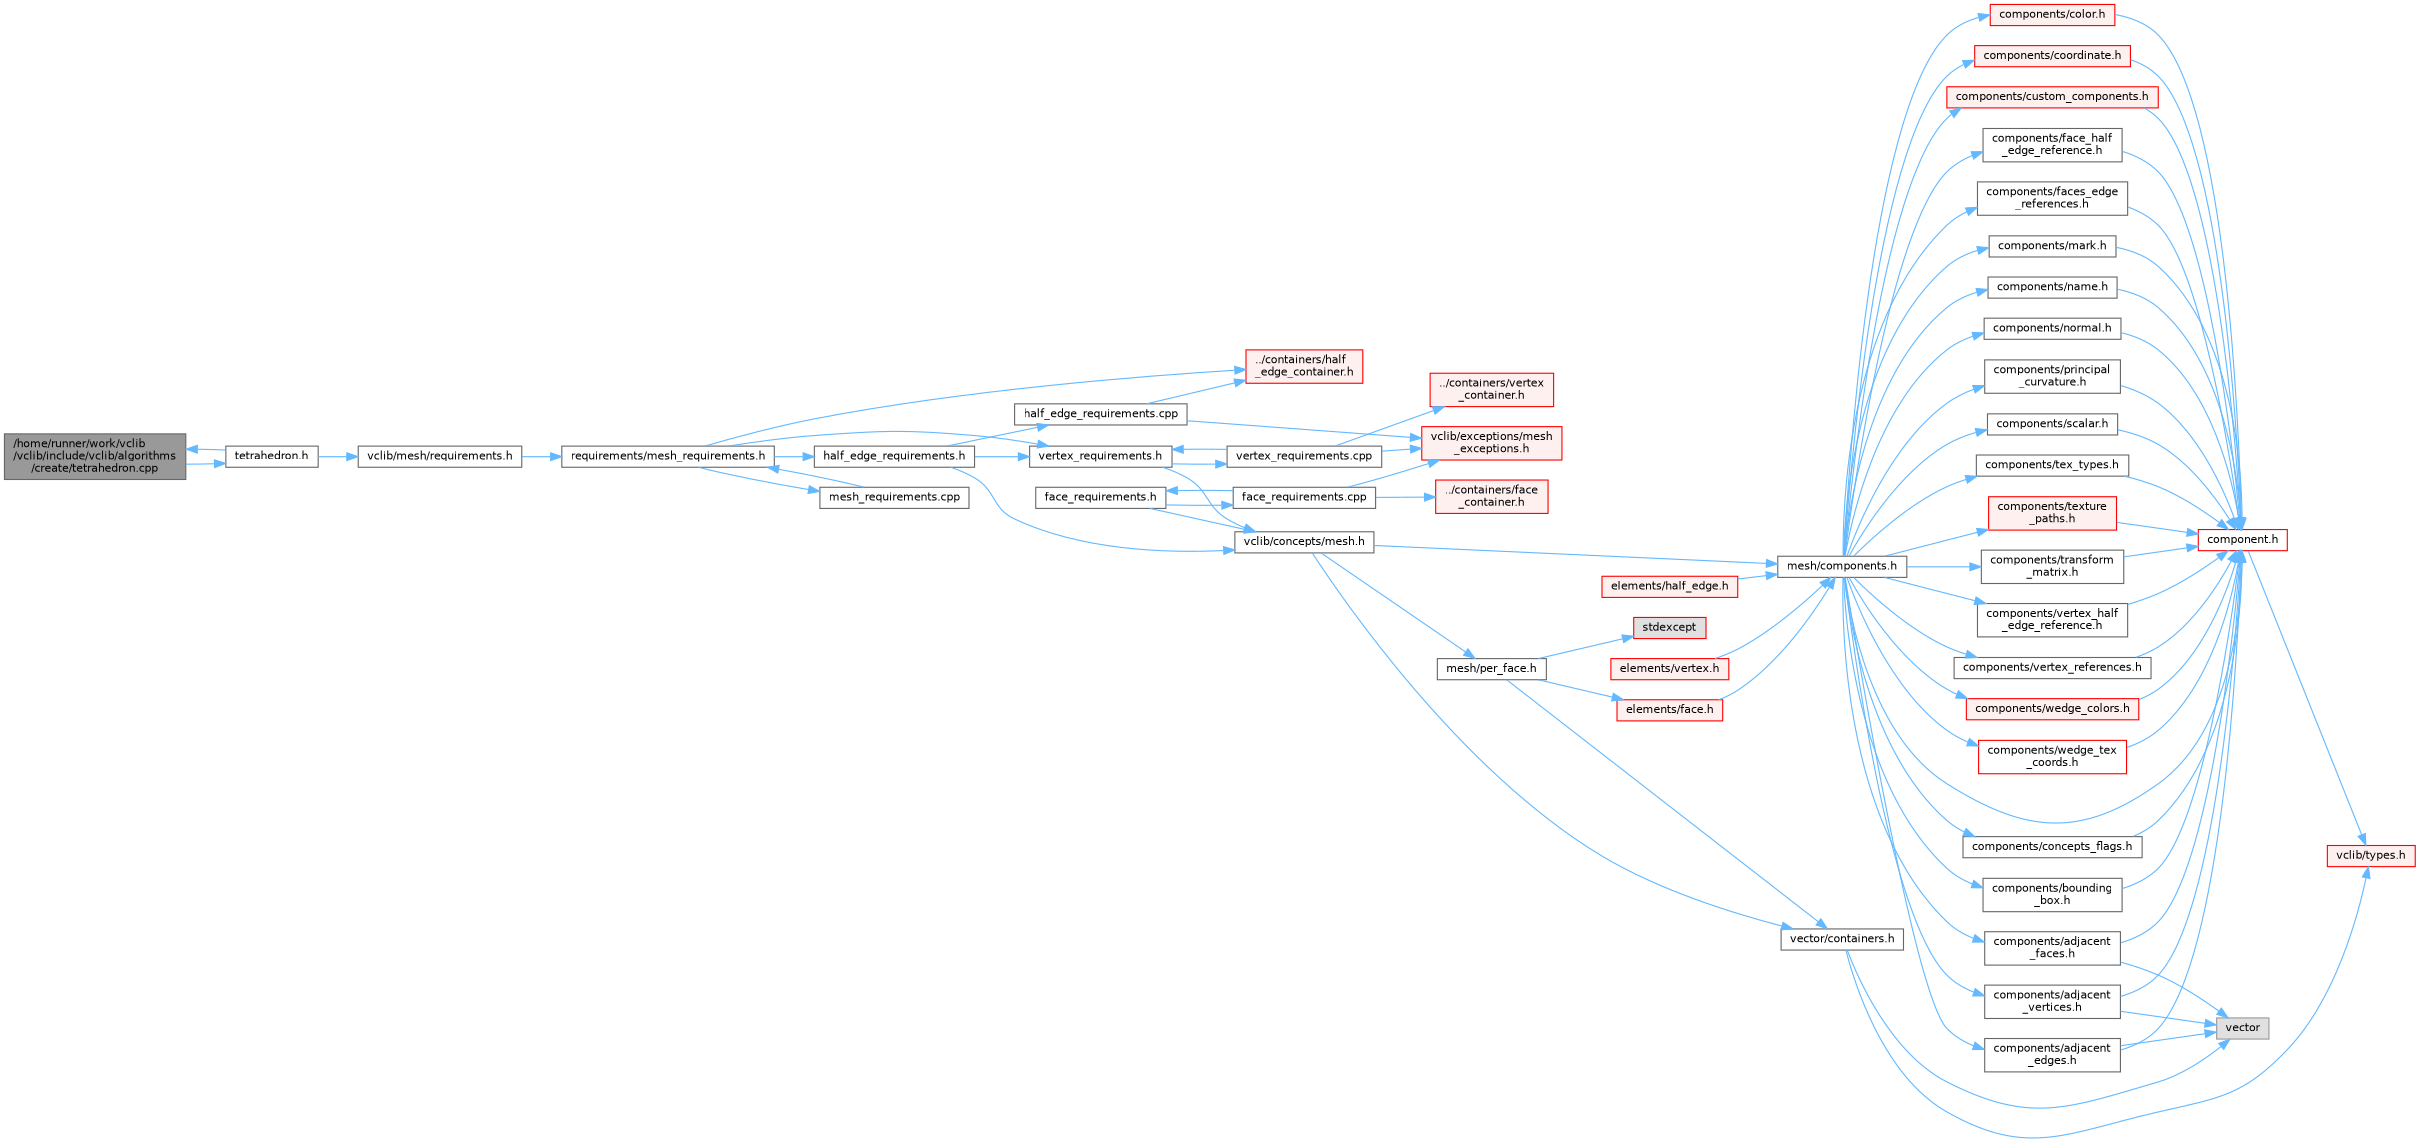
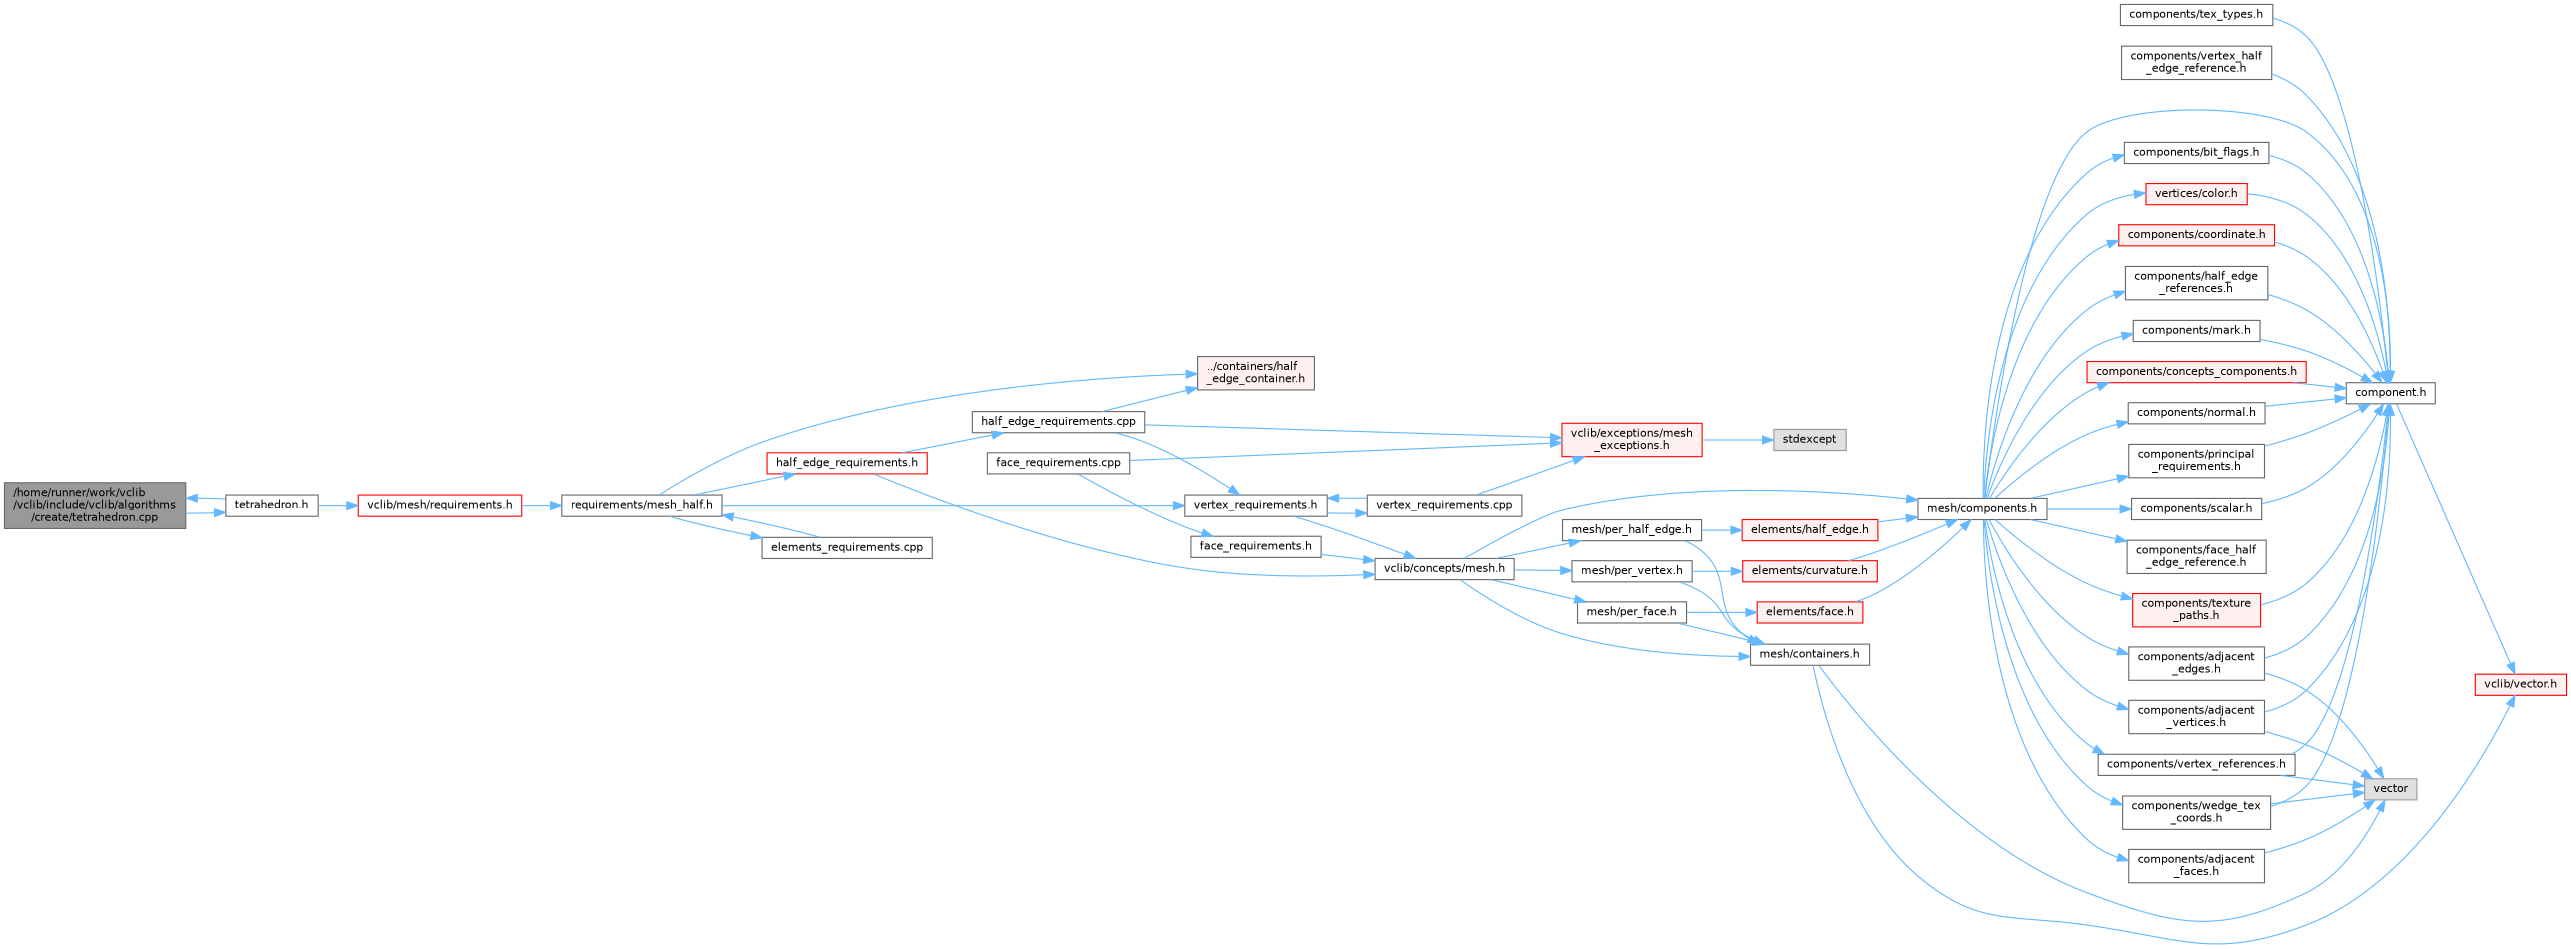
(2053, 15) -> (2197, 194)
(2053, 97) -> (2197, 372)
(2053, 199) -> (2197, 283)
(2053, 288) -> none
(2211, 320) -> none
(1304, 367) -> (1256, 373)
(2053, 377) -> (2197, 461)
(1492, 390) -> none
(440, 457) -> (440, 506)
(668, 457) -> (642, 506)
(894, 457) -> (847, 463)
(996, 457) -> (1166, 452)
(1492, 497) -> none
(894, 498) -> (847, 548)
(1194, 505) -> none
(1906, 511) -> none
none -> (1632, 530)
(2243, 540) -> (2391, 393)
(2053, 567) -> none
none -> (1632, 571)
(1930, 589) -> none
(1670, 628) -> (1810, 440)
(1580, 649) -> (1732, 440)
(1670, 669) -> (1810, 571)
(2053, 709) -> none
(2053, 757) -> (2197, 813)
(2212, 768) -> none
none -> (2319, 780)
none -> (2312, 799)
(2053, 847) -> (2197, 153)
(2371, 856) -> (2521, 685)
(2053, 895) -> none
(1842, 939) -> (1810, 655)
